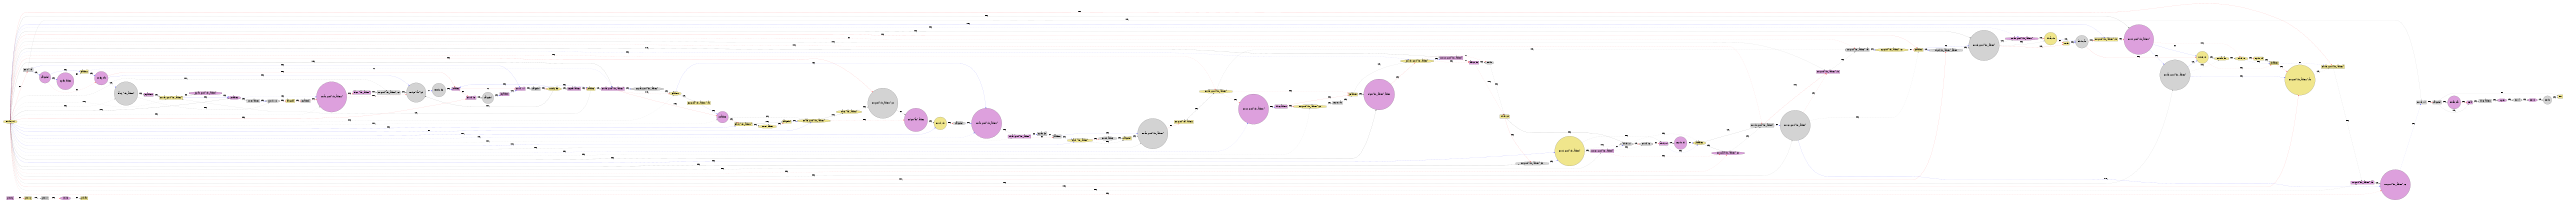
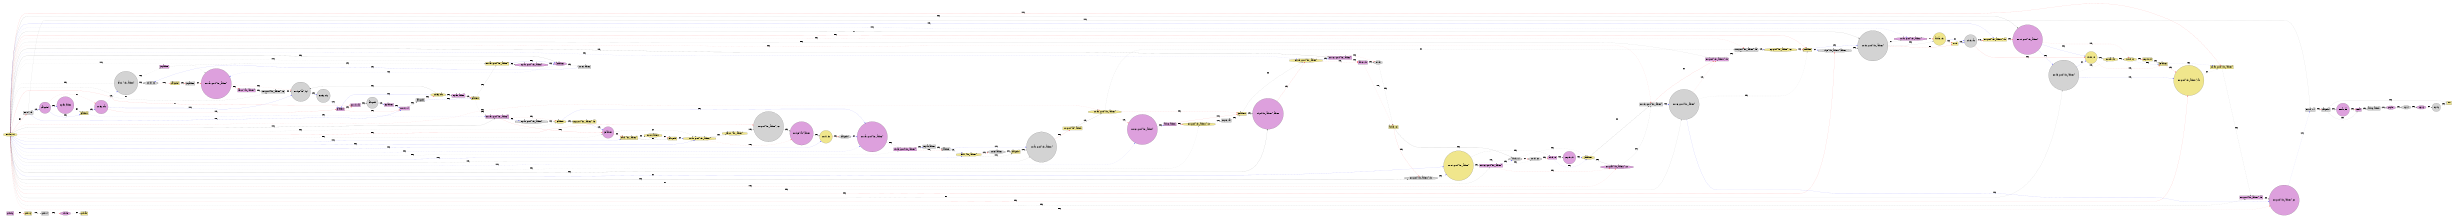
(60, 106) -> (42, 83)
(1042, 134) -> (929, 147)
